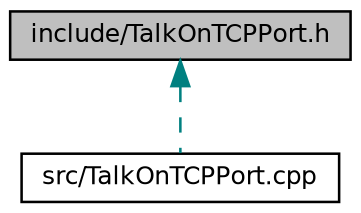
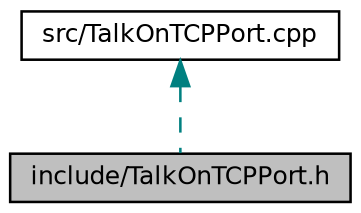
(180, 120) -> (180, 120)
